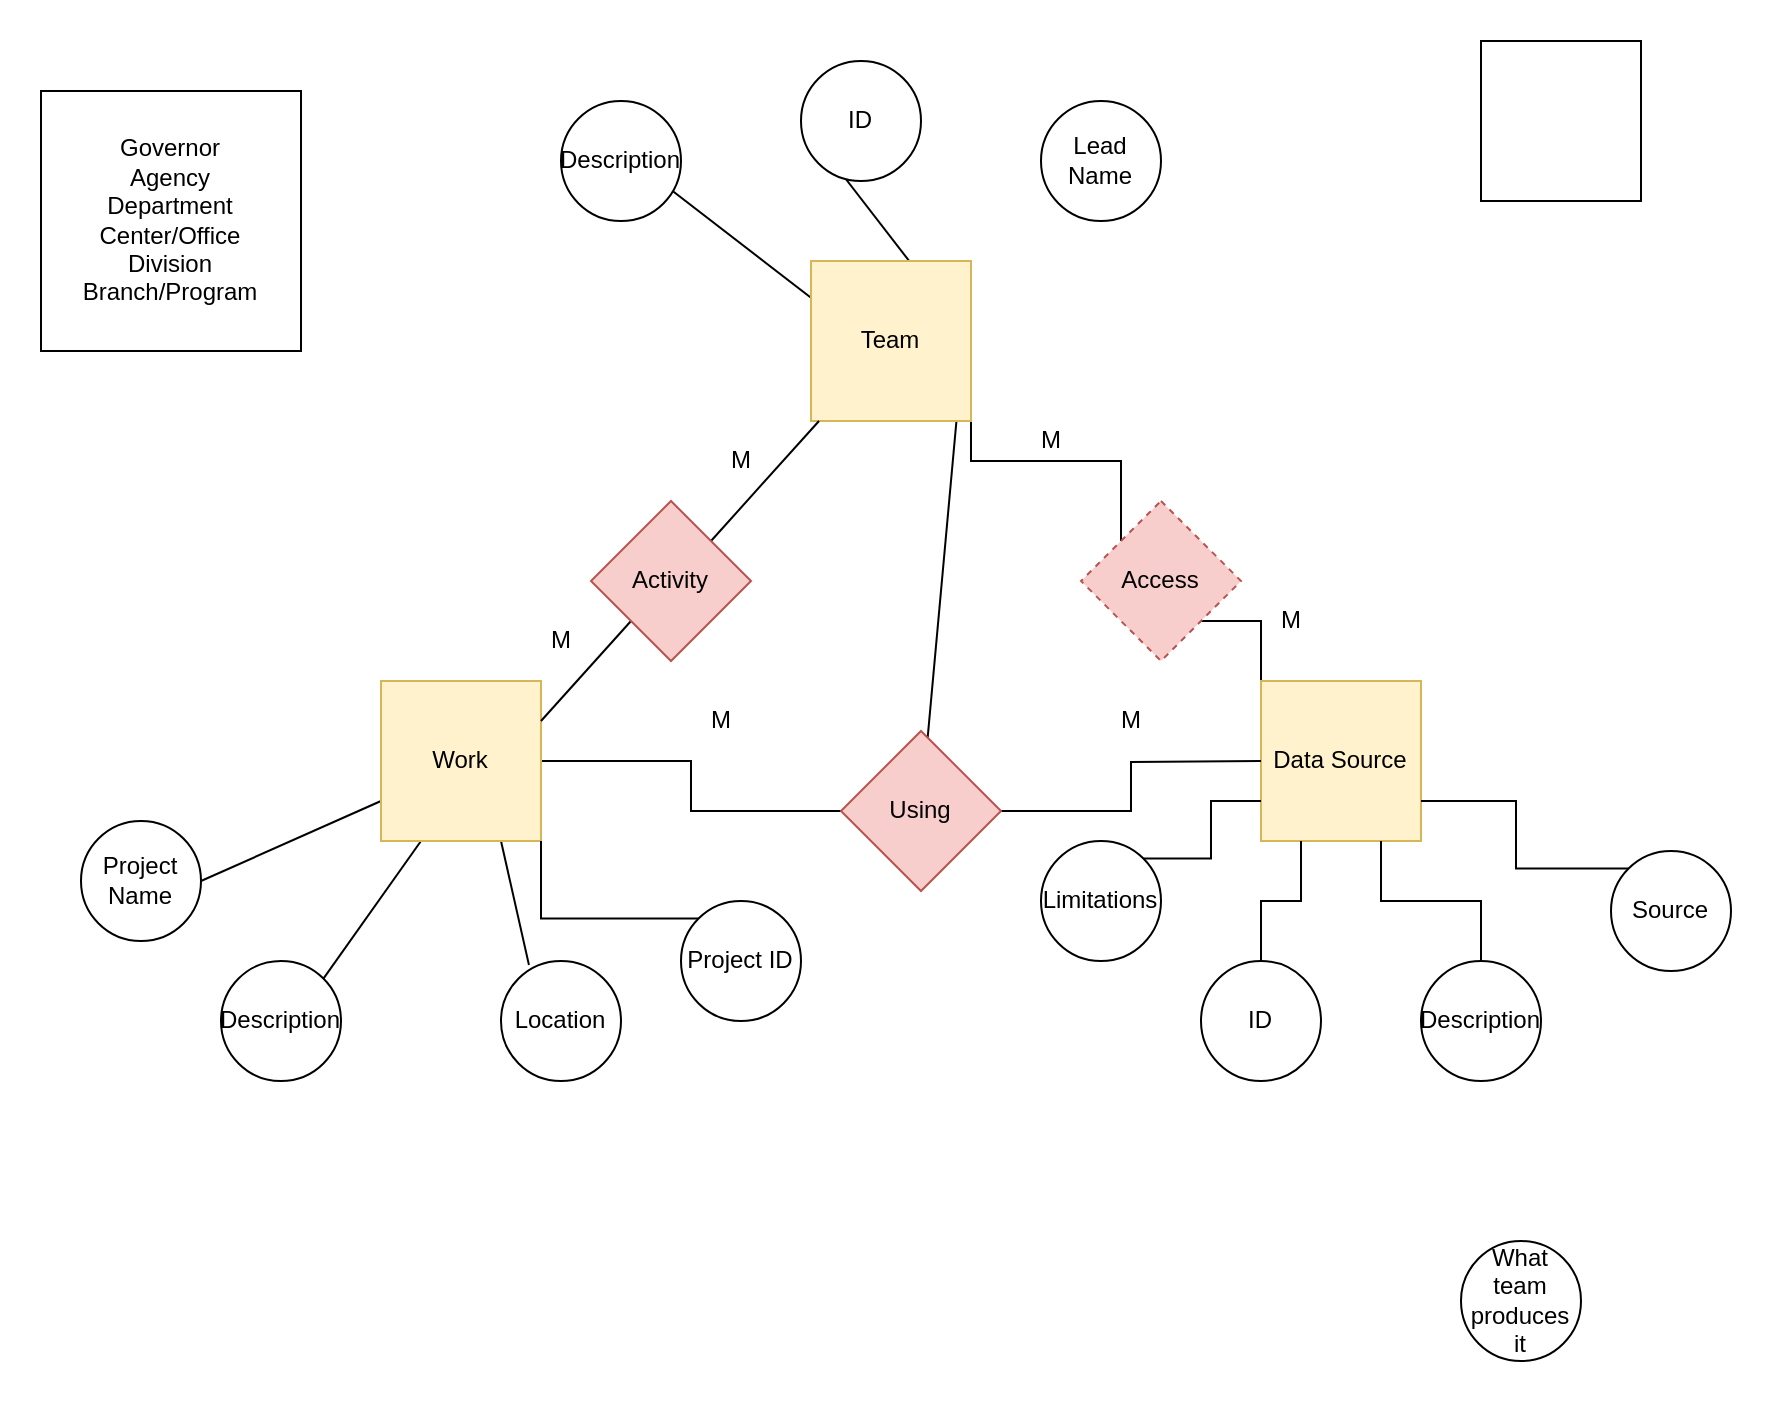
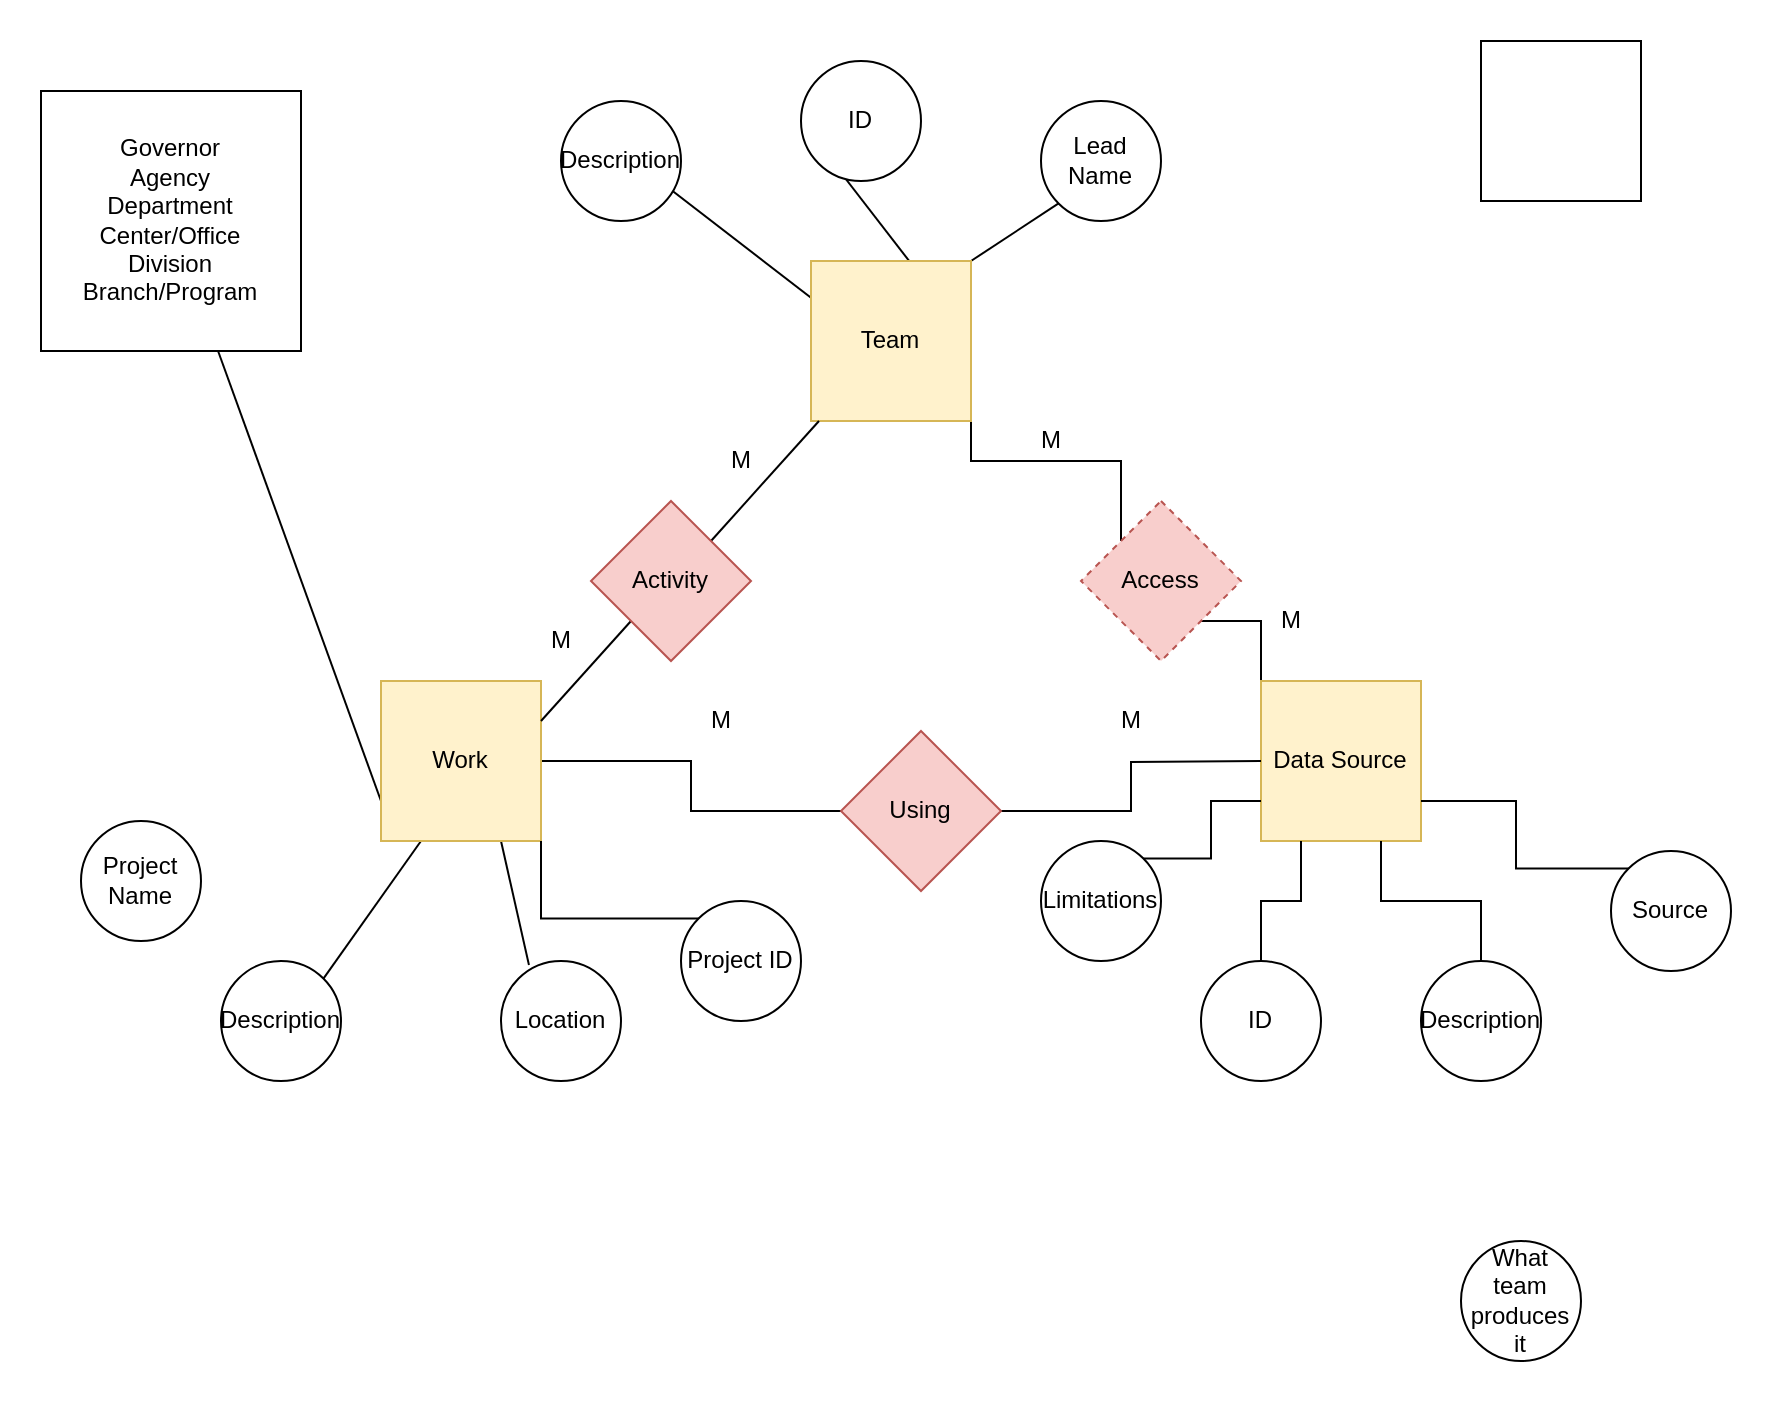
(942, 578) -> (1015, 232)
(291, 841) -> (300, 576)
